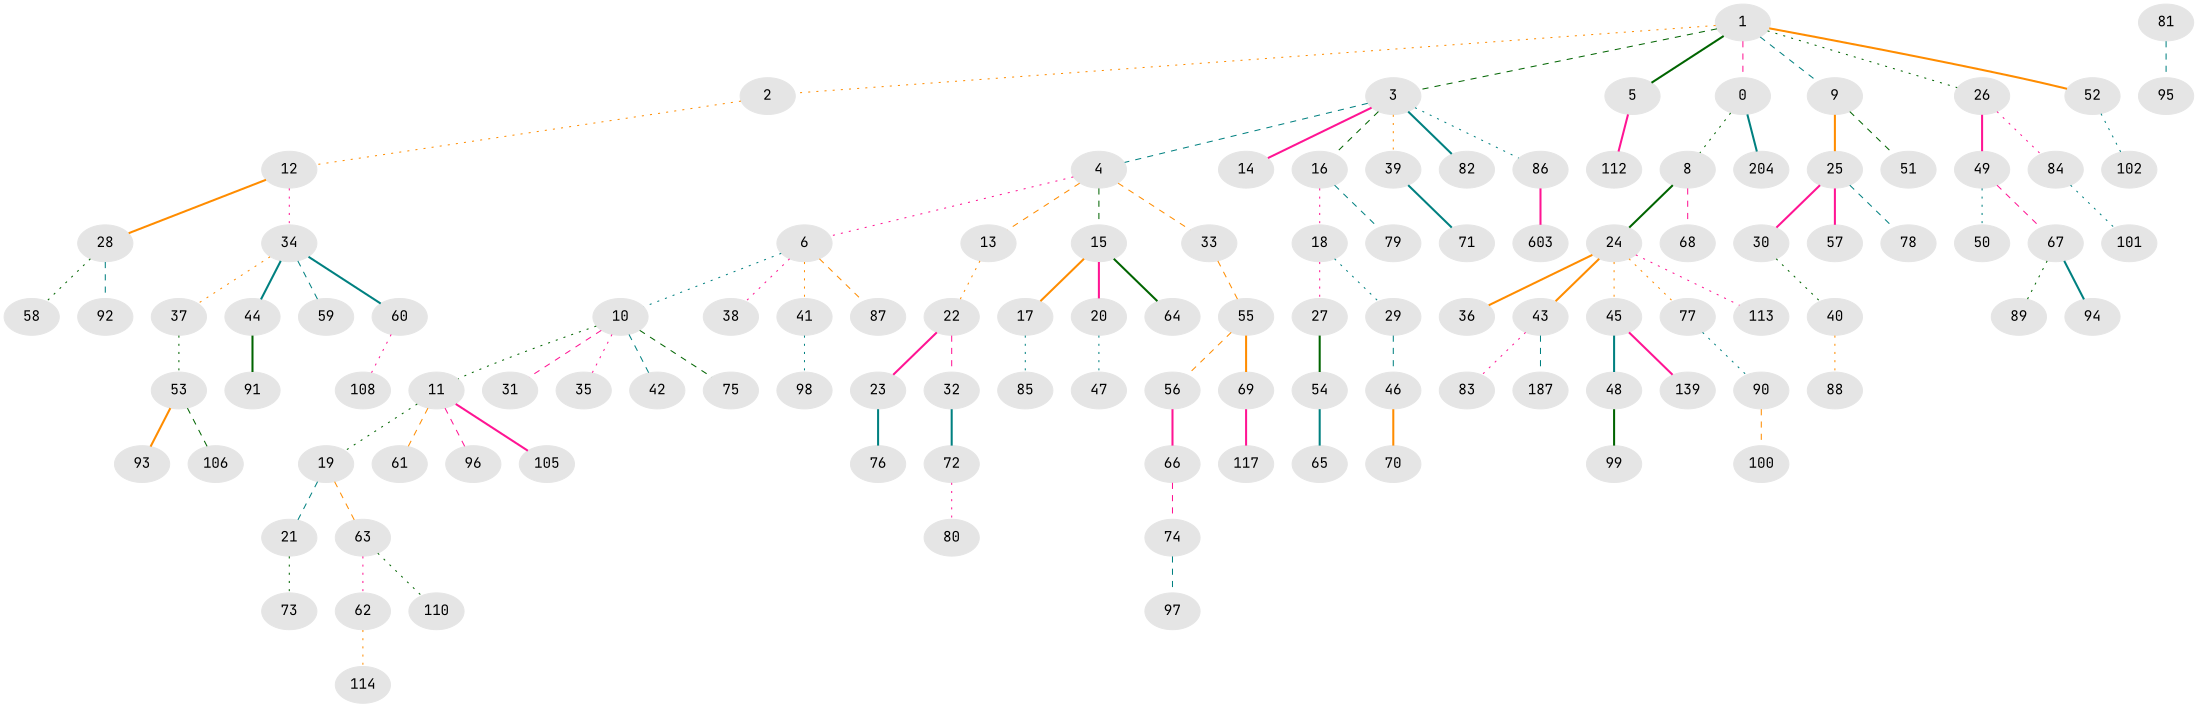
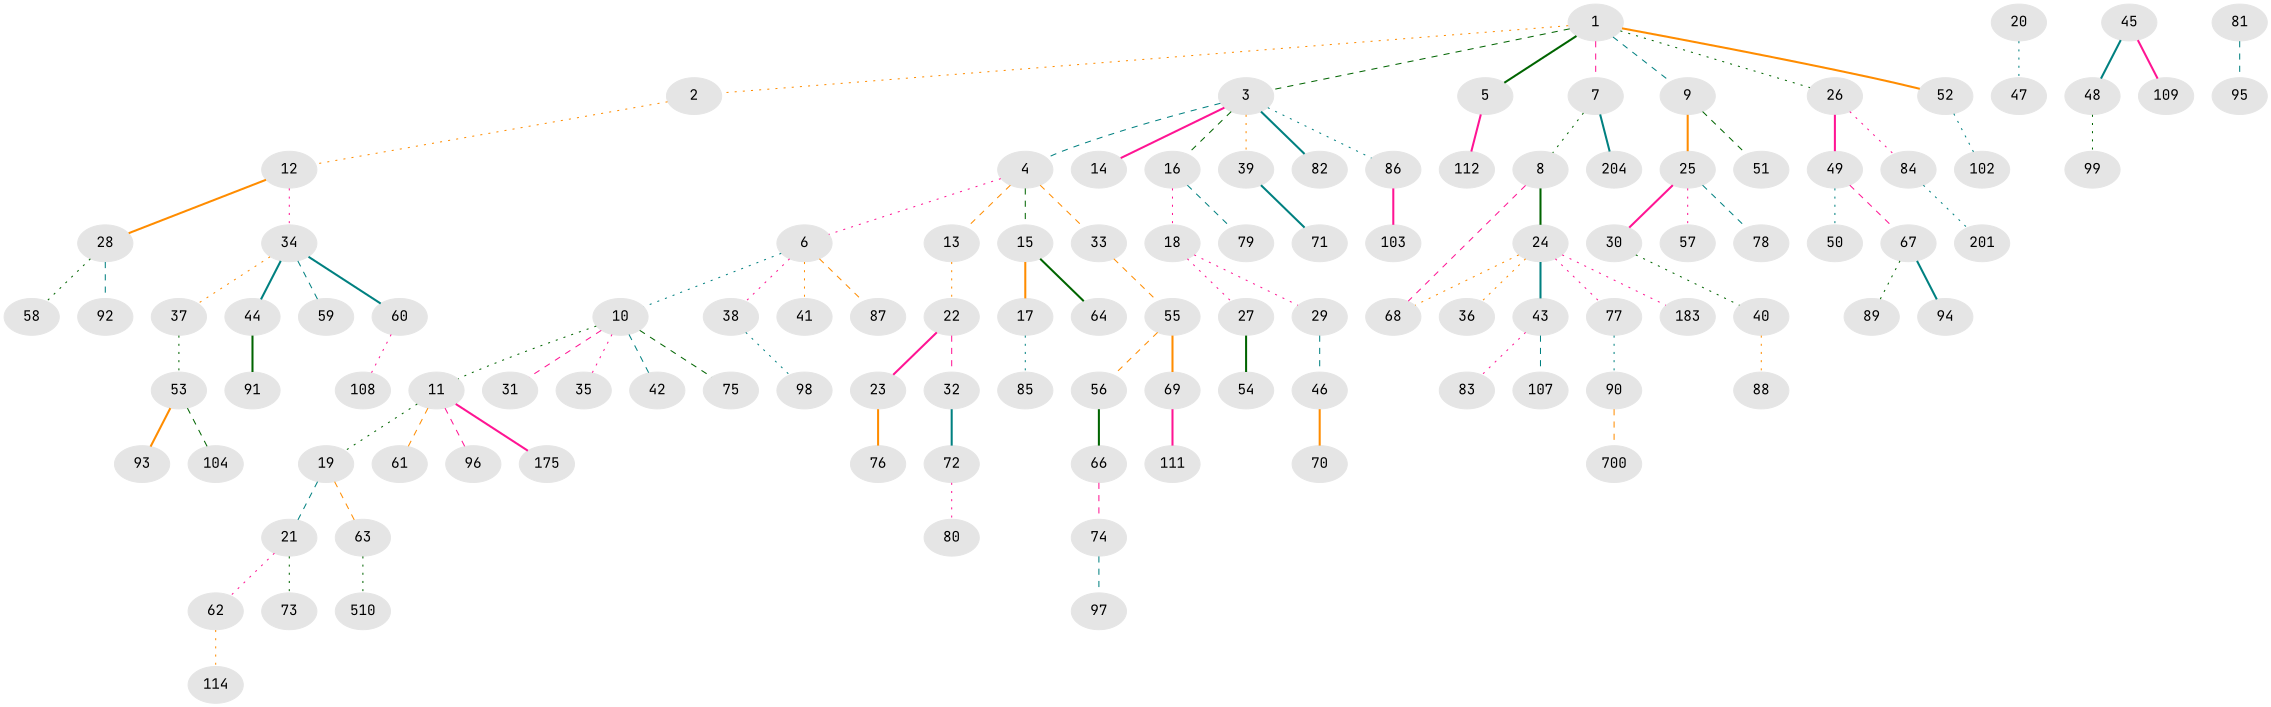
(1743, 96) -> (1596, 96)
(1835, 207) -> (1688, 207)
(1540, 243) -> (1393, 243)
(2129, 243) -> (1982, 243)
(1099, 280) -> none
(1356, 280) -> (1246, 280)
(1541, 280) -> (1504, 280)
(1577, 280) -> (1540, 280)
(1614, 280) -> (1467, 280)
(1651, 280) -> (1577, 280)
(1761, 317) -> (1688, 317)
(804, 354) -> (768, 354)
(1540, 390) -> (1540, 390)
(1688, 390) -> (2166, 96)
(878, 427) -> (878, 427)
(1172, 427) -> (1099, 427)
(1614, 427) -> (2092, 133)
(216, 464) -> (216, 464)
(547, 464) -> (547, 464)
(1246, 464) -> (1172, 464)
(1320, 464) -> none
(1761, 464) -> (1614, 464)
(363, 575) -> (253, 574)
(436, 611) -> (363, 611)
